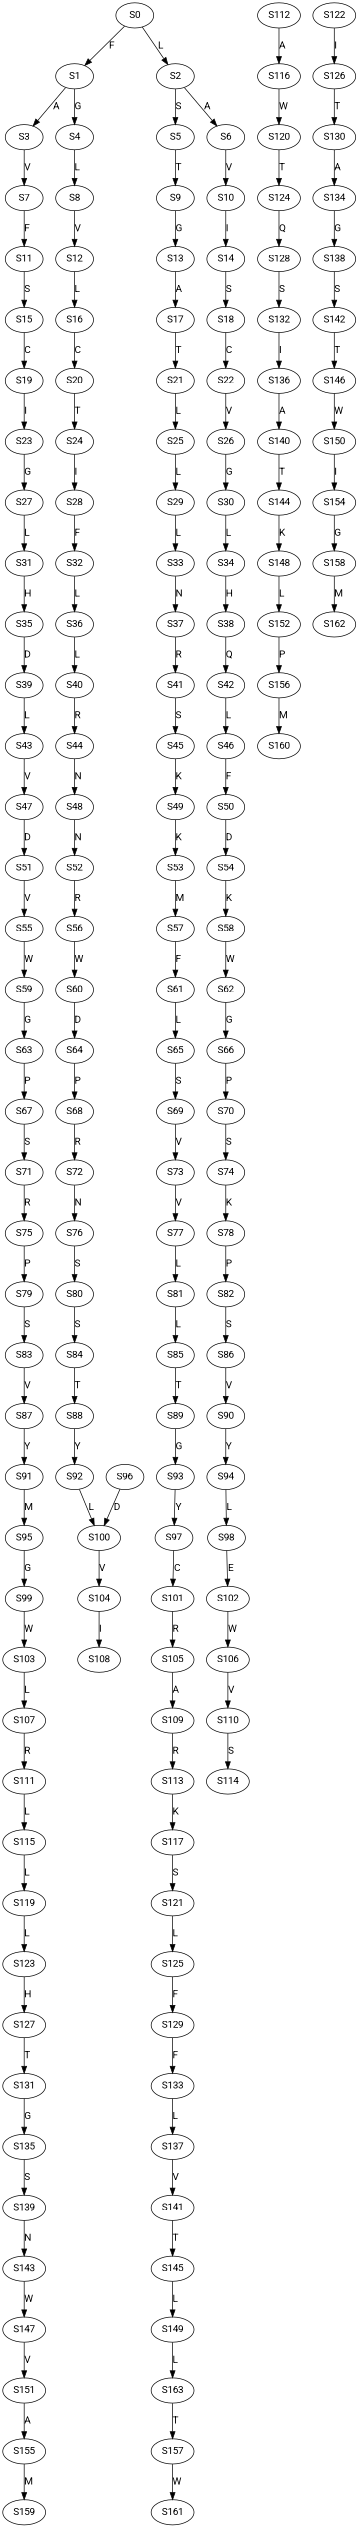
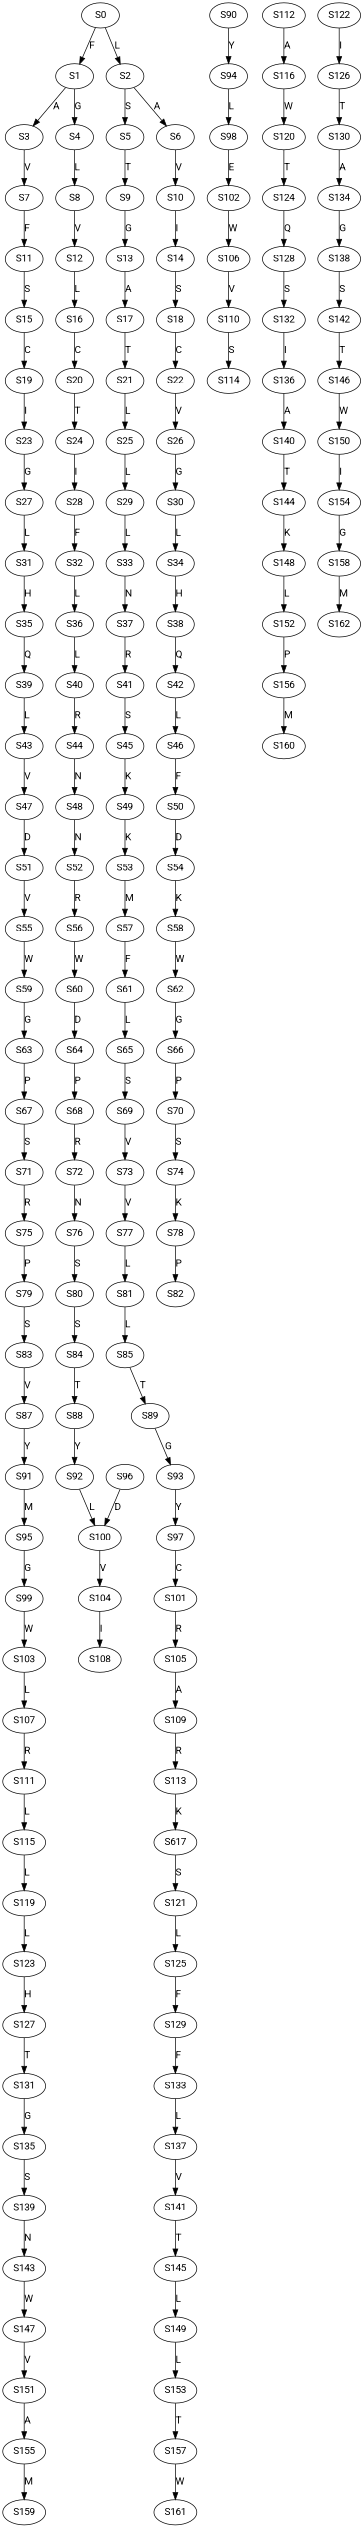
(28, 655) -> (28, 655)
(226, 1355) -> none
(173, 1842) -> (175, 1842)
(173, 2390) -> (175, 2390)
